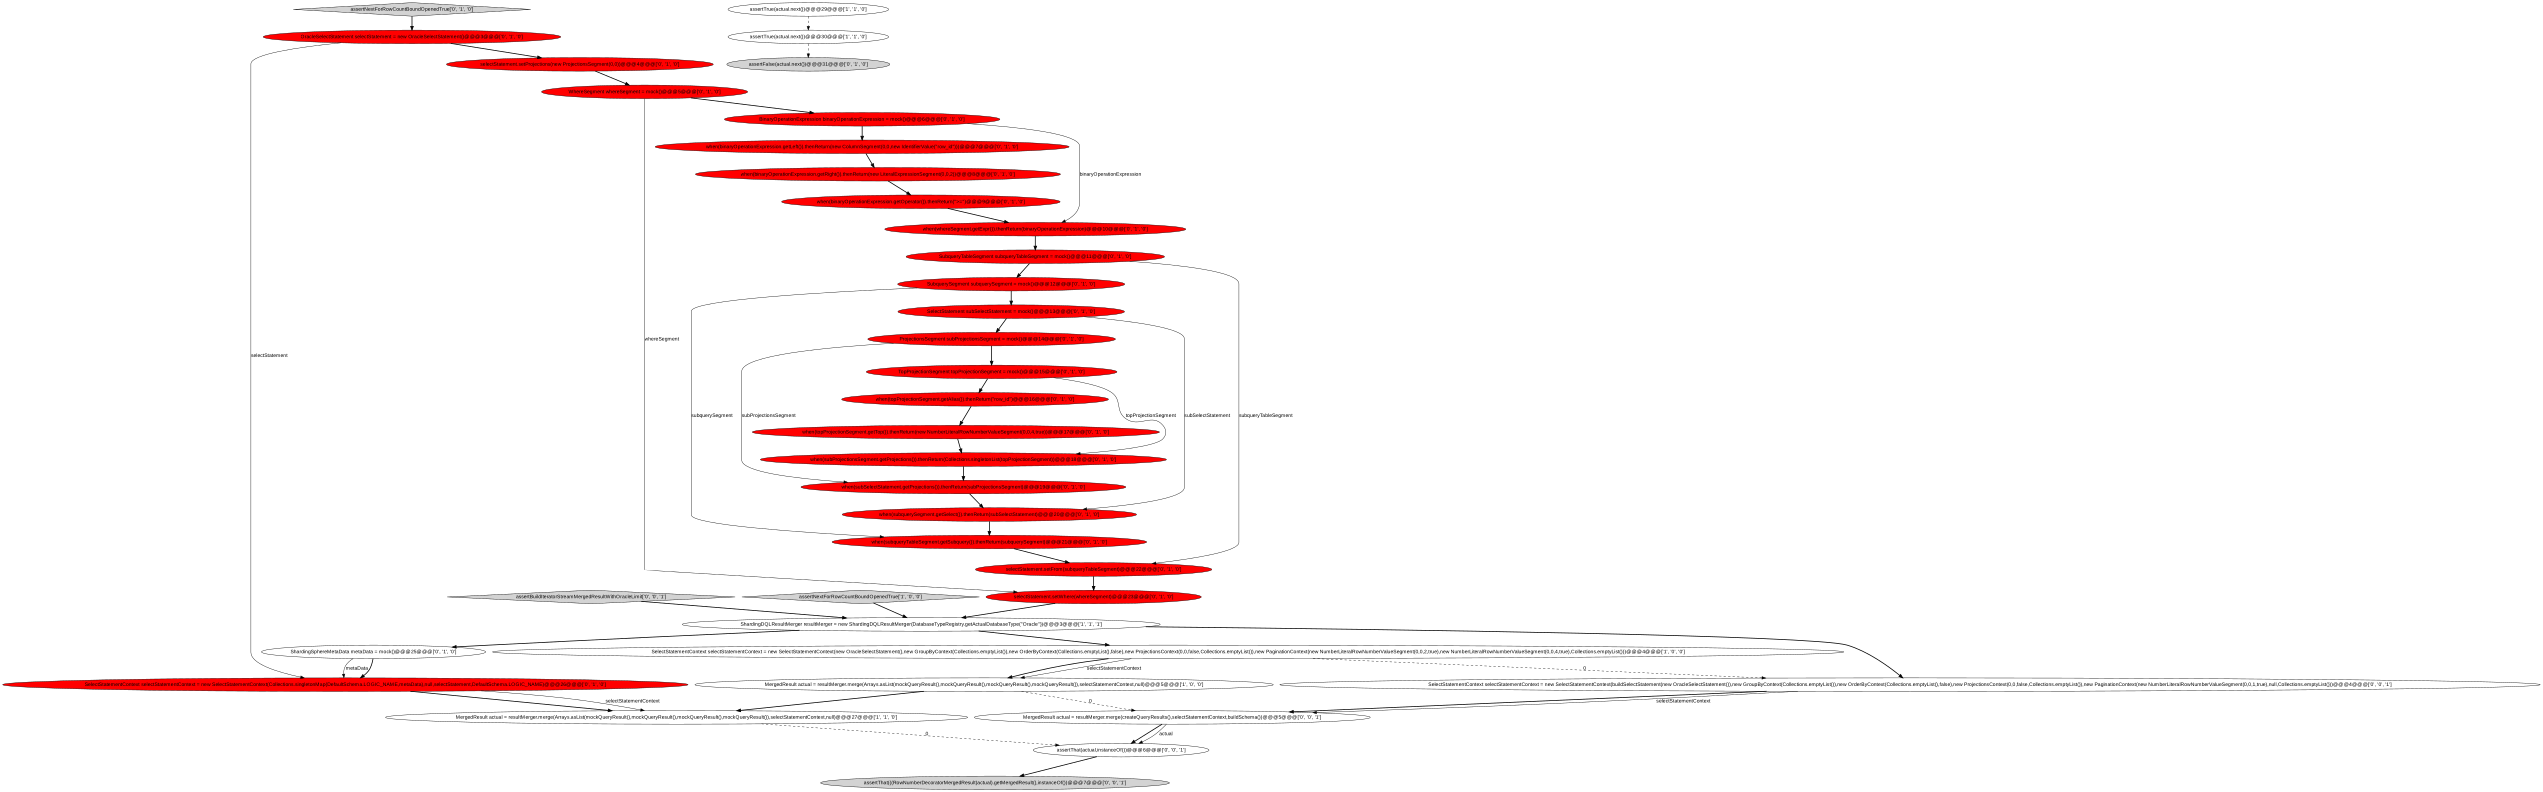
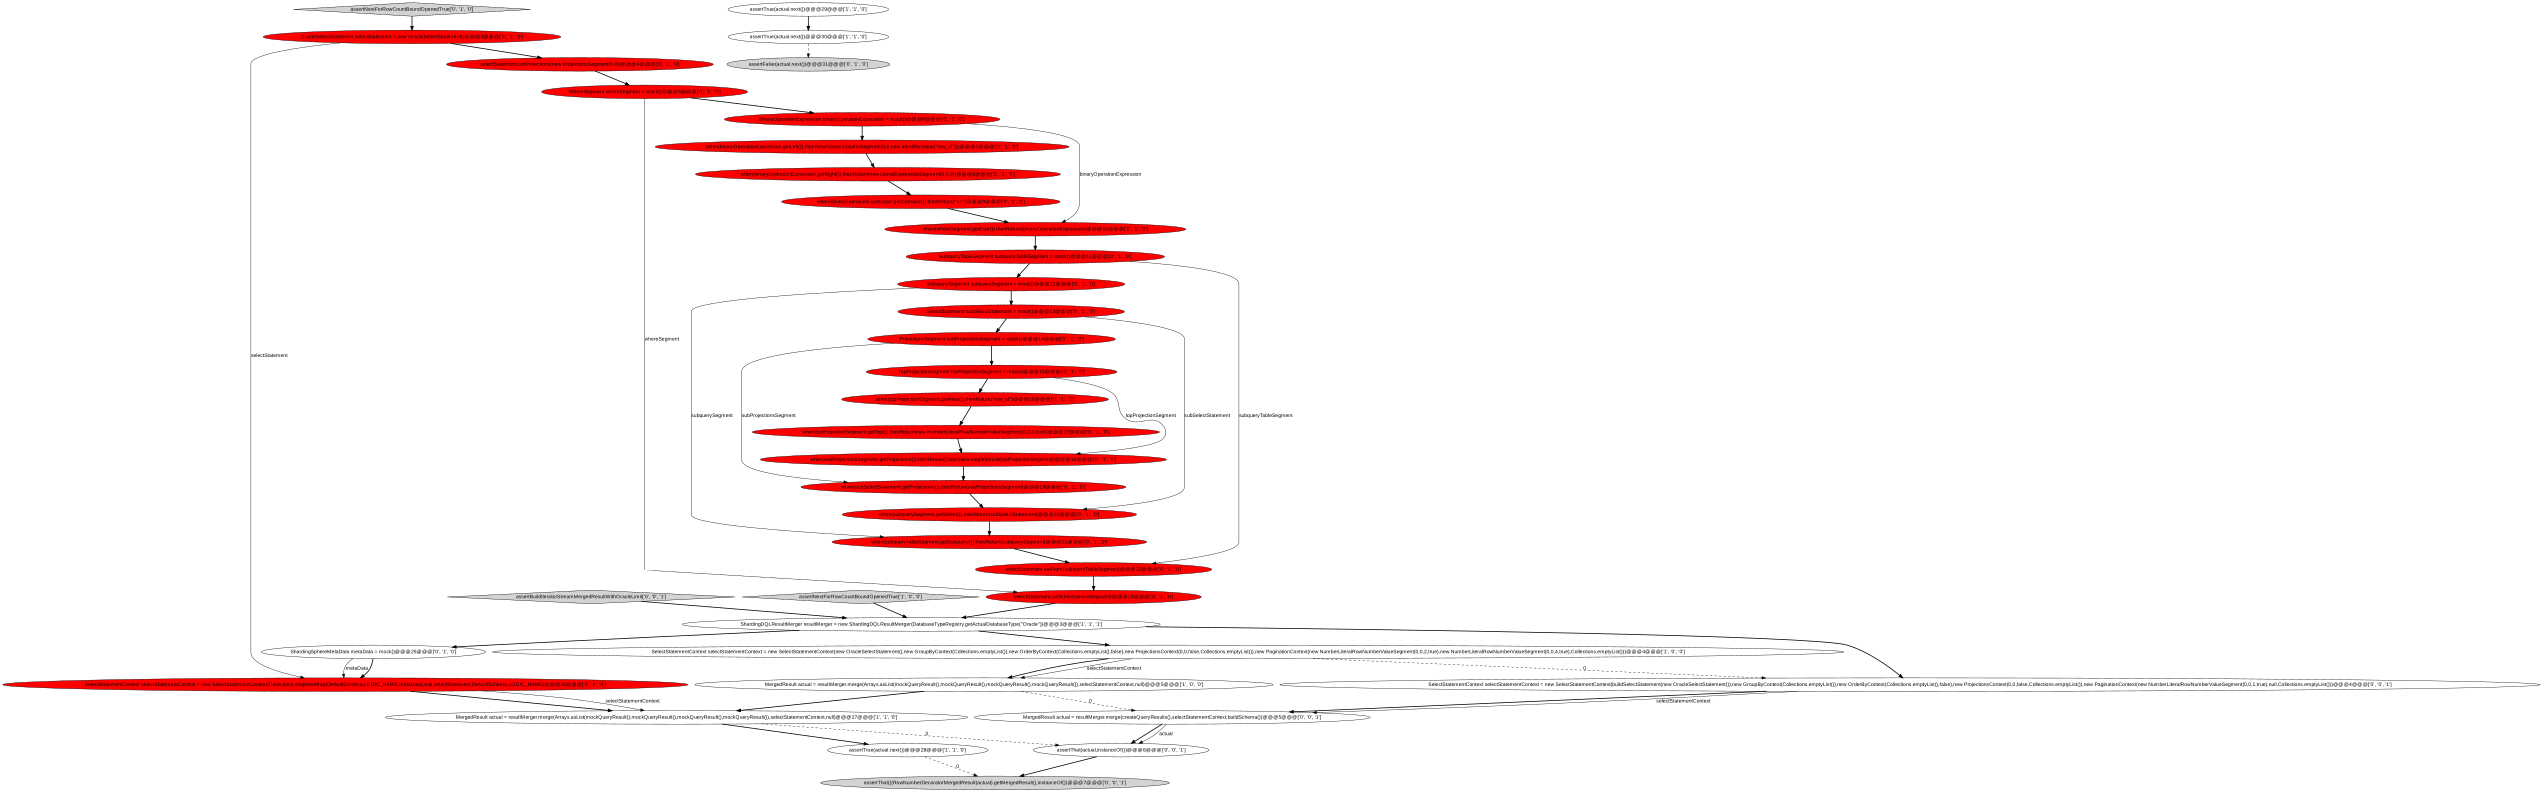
(808, 21) -> (808, 21)
none -> (908, 750)
